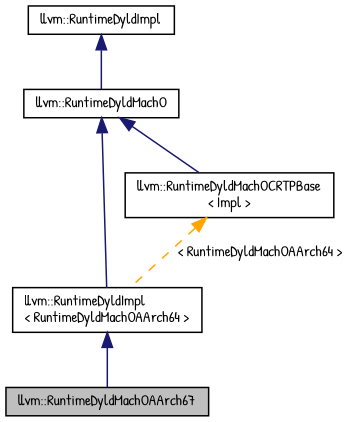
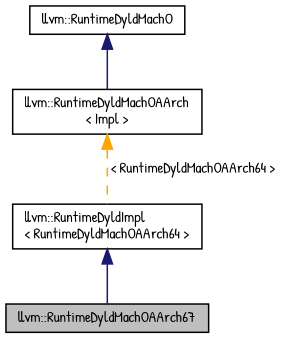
(101, 20) -> none
(230, 195) -> (107, 112)
(104, 210) -> none
